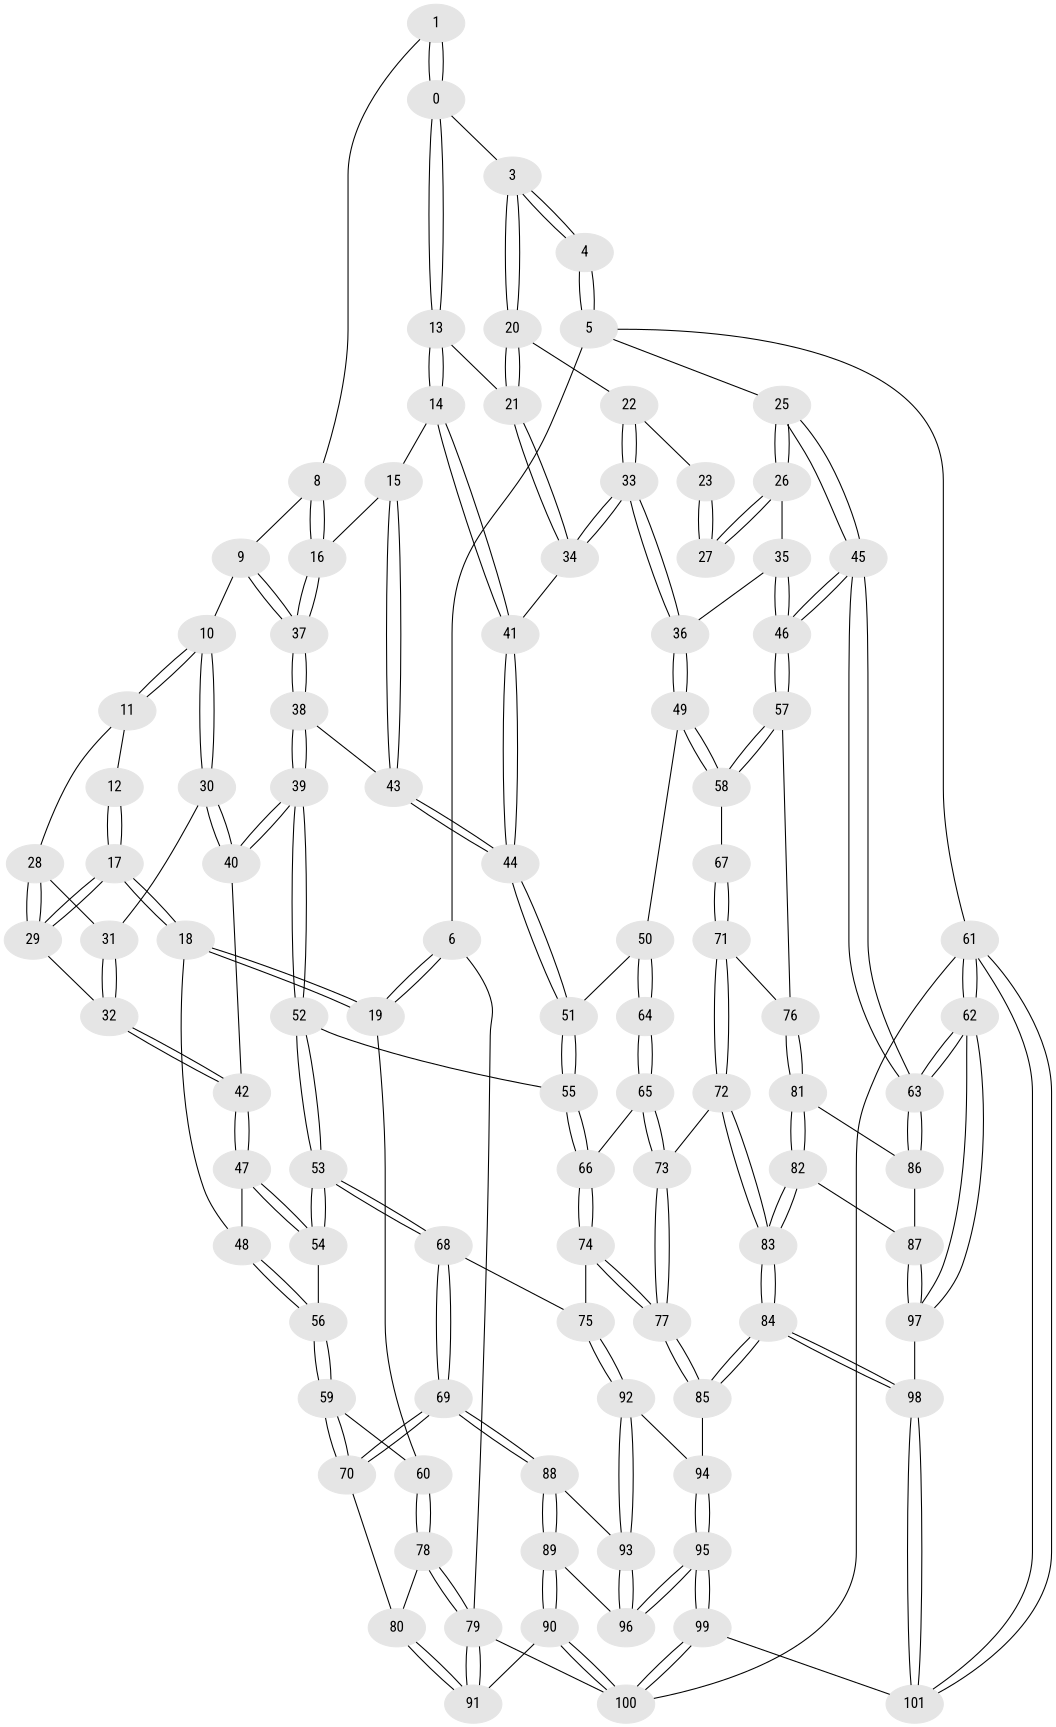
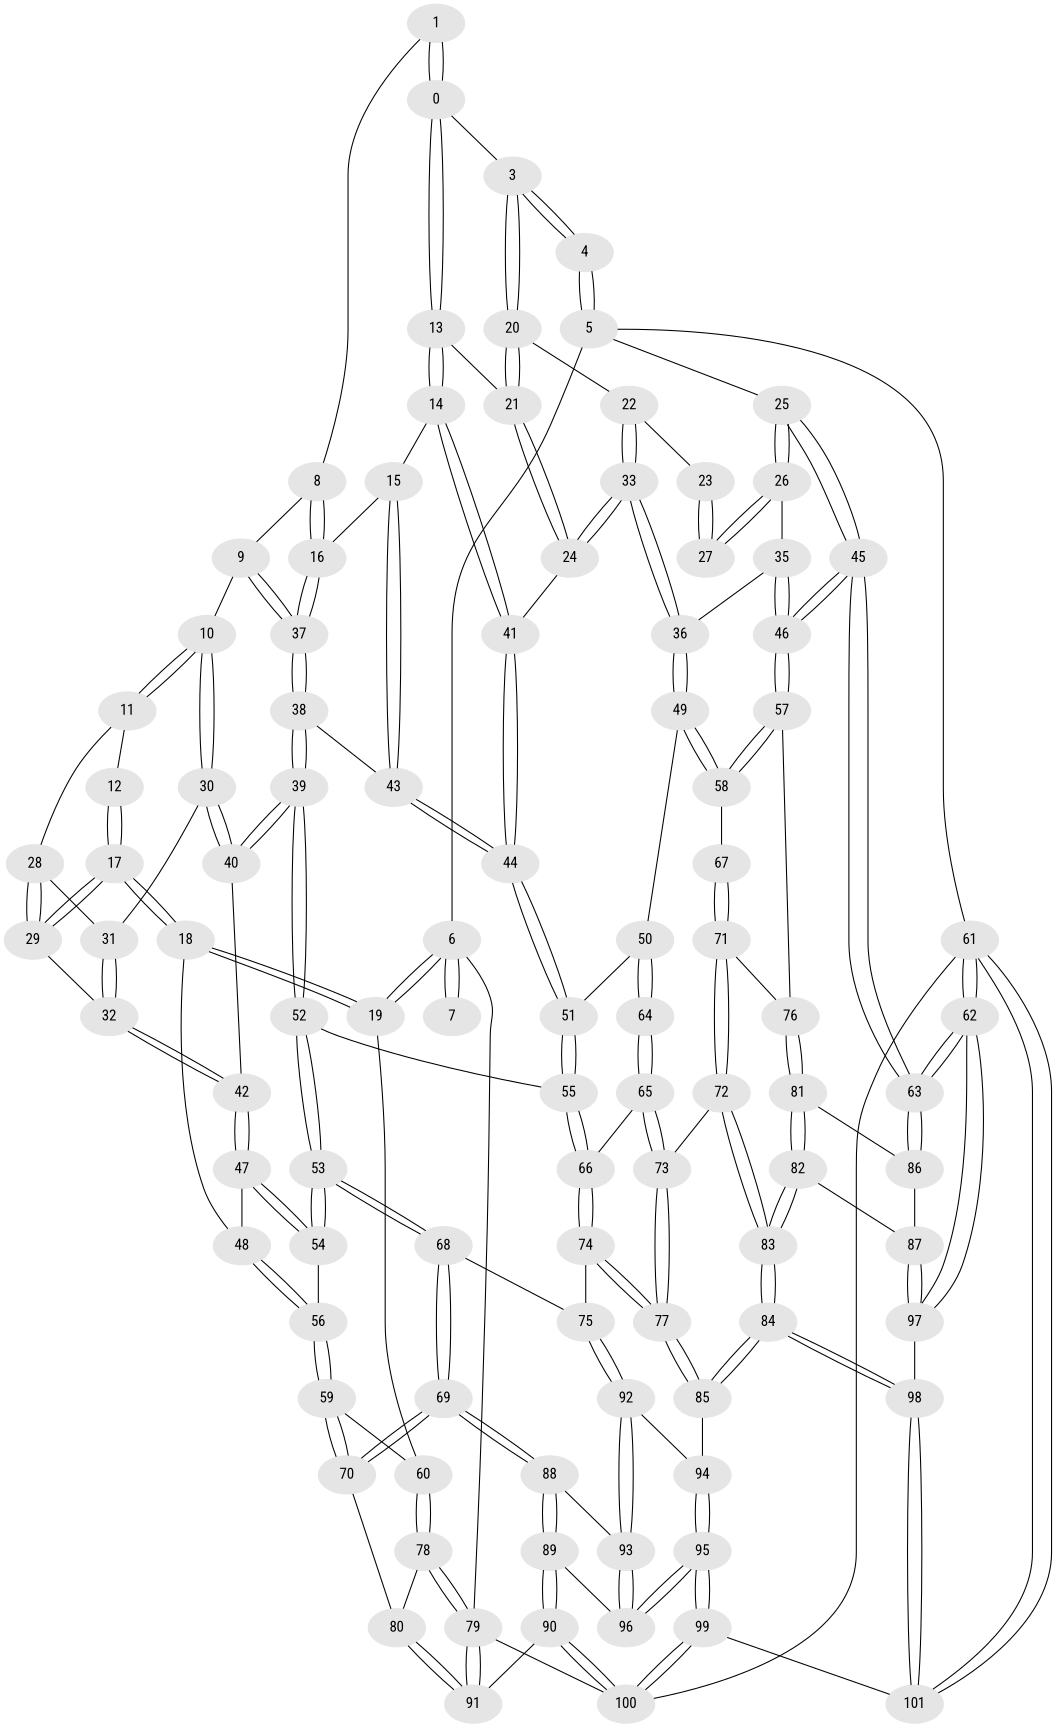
(570, 558) -> (570, 558)
none -> (452, 1017)
